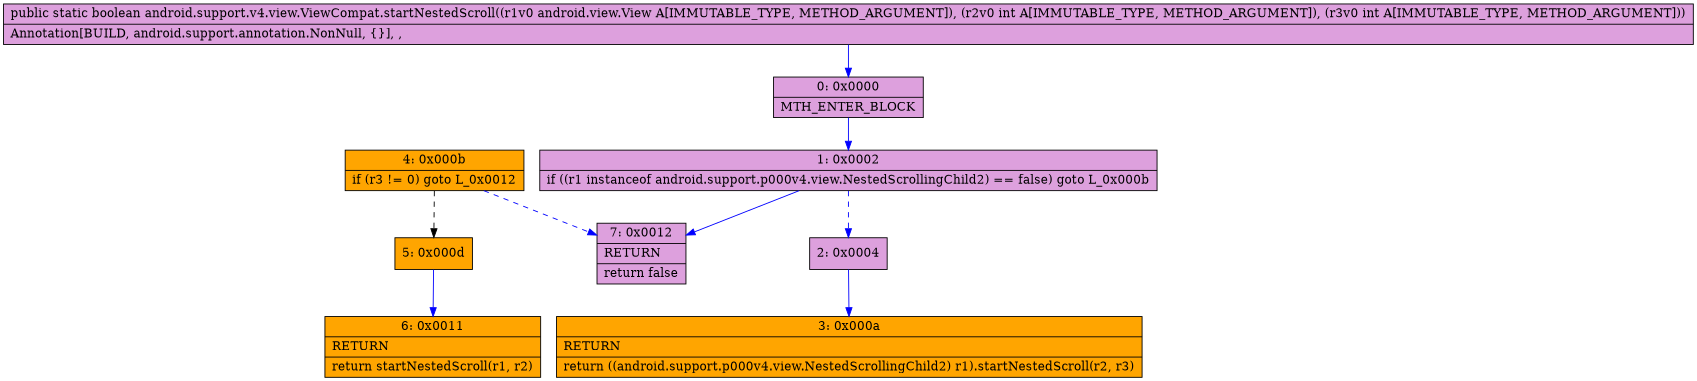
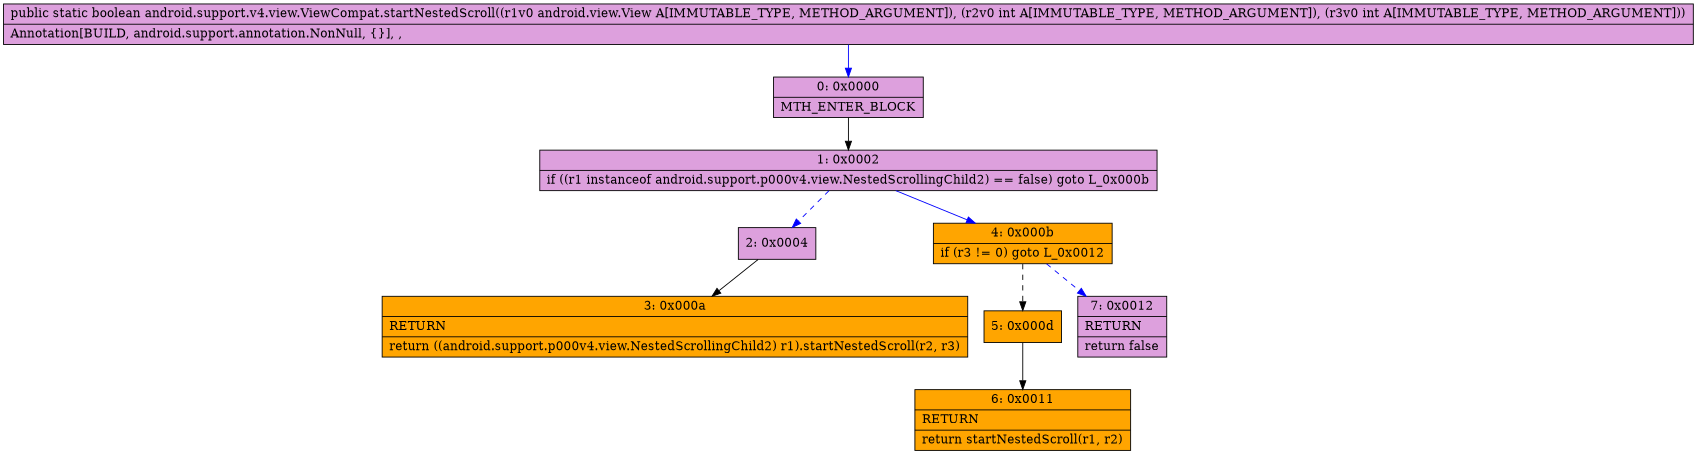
(848, 129) -> (848, 129)
(747, 211) -> (931, 205)
(433, 289) -> (1023, 362)
(849, 289) -> (739, 275)
